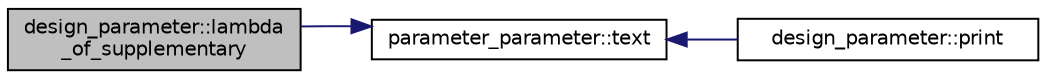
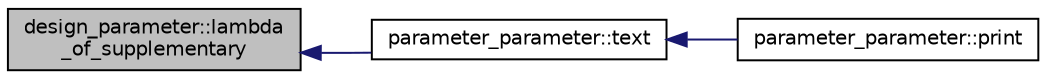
(326, 26) -> (346, 53)
(888, 40) -> (888, 40)
